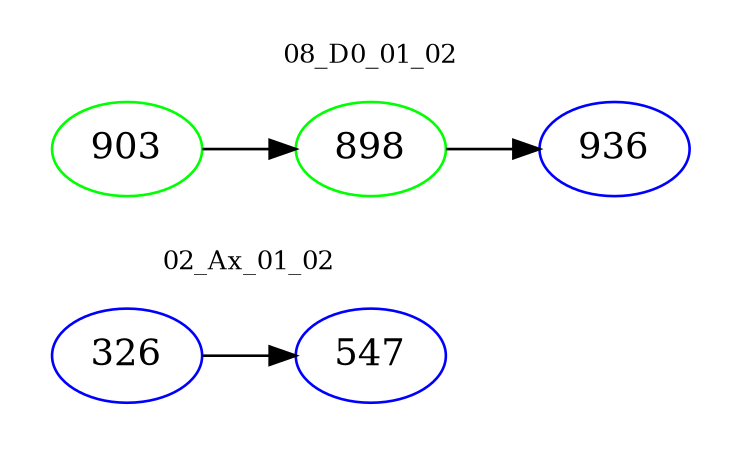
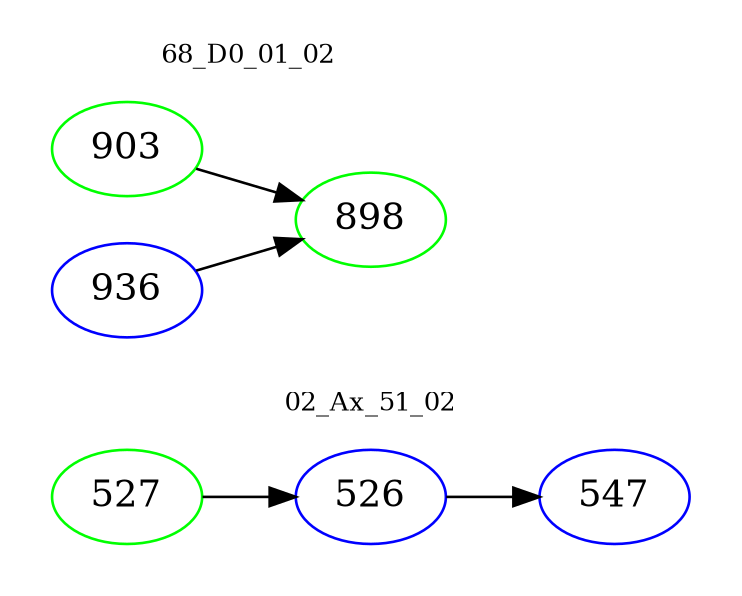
(371, 56) -> (249, 56)
(480, 149) -> (236, 259)
(249, 263) -> (371, 404)
(127, 356) -> (371, 497)
none -> (127, 497)
